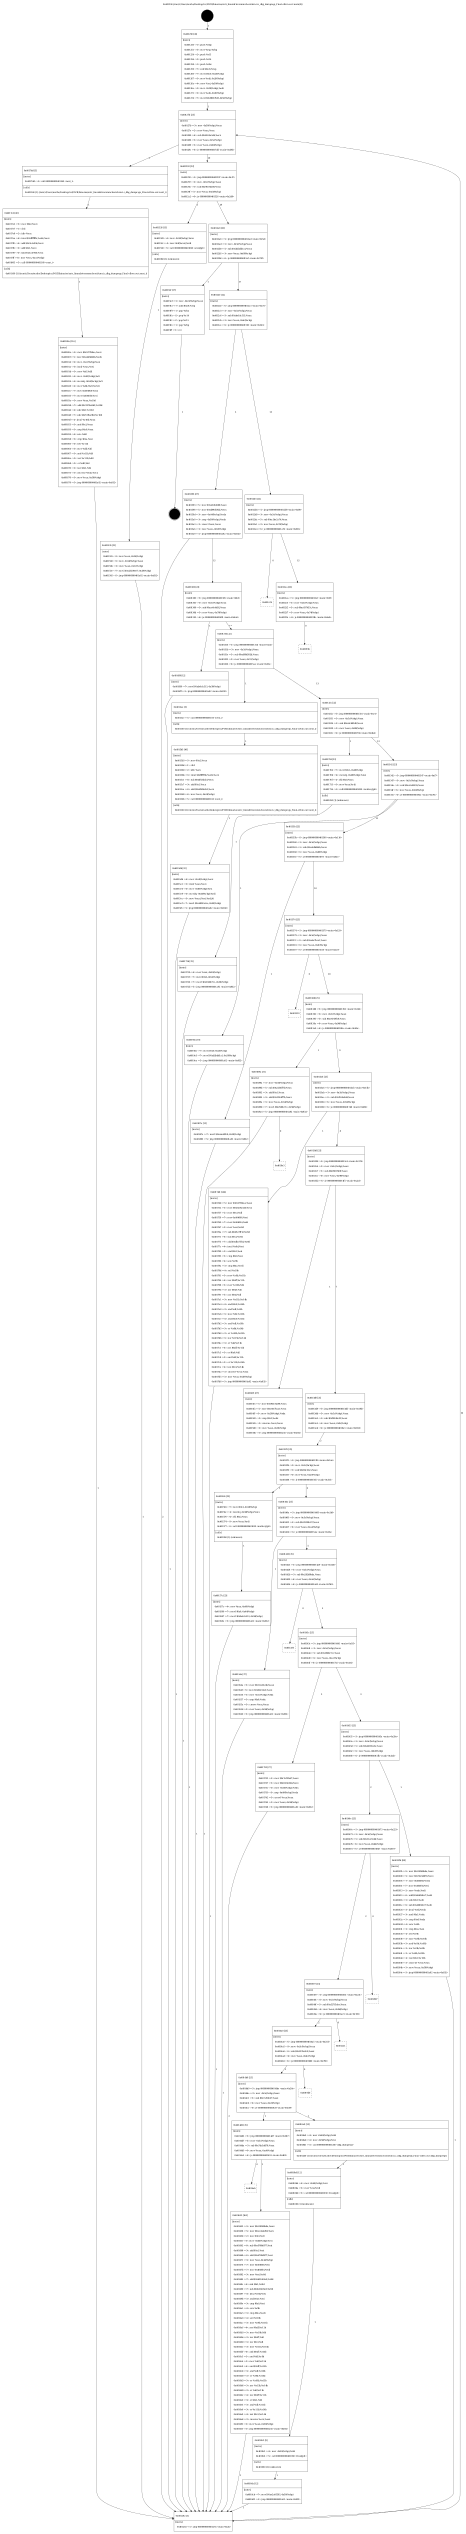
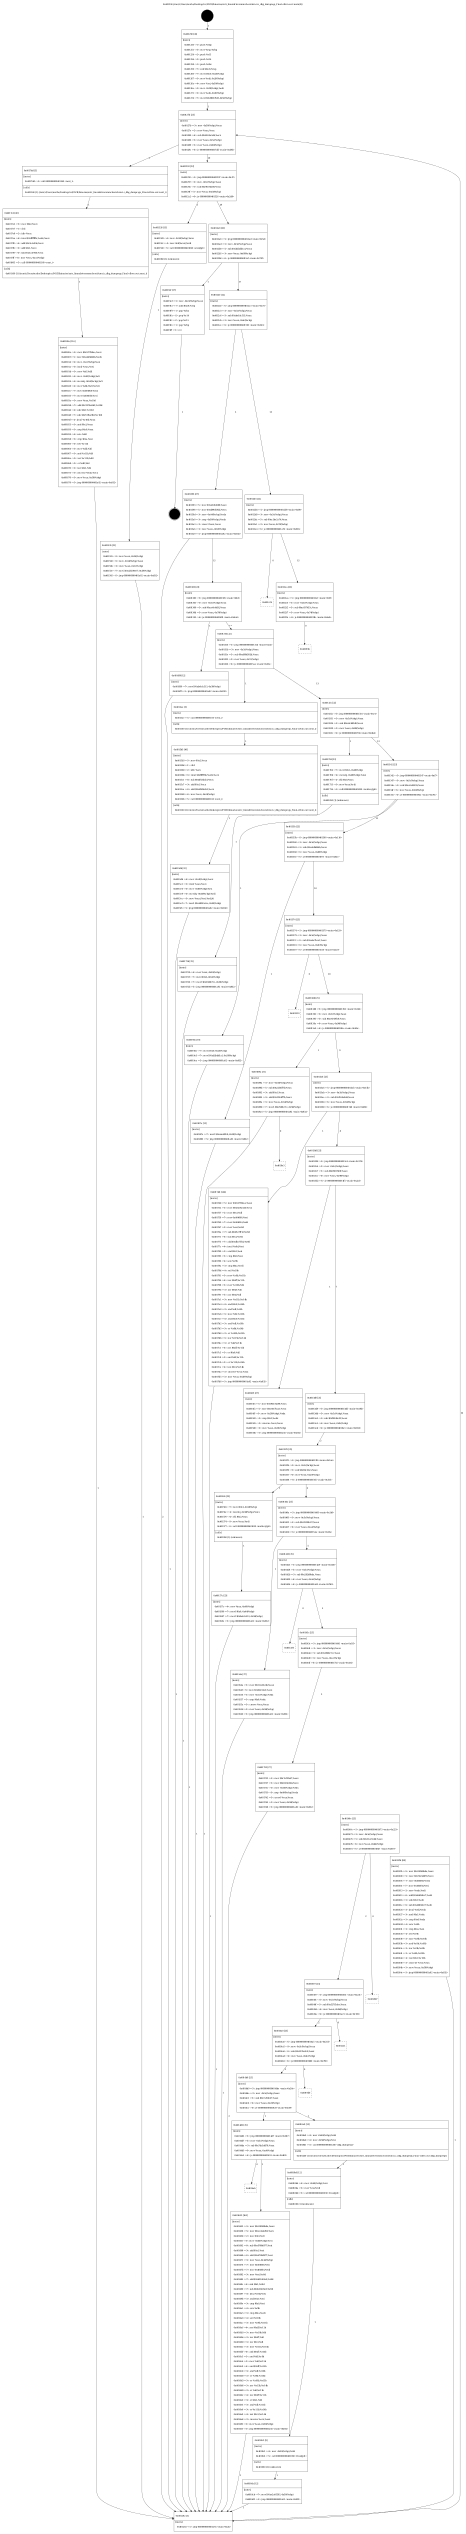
(370, 1741) -> none
